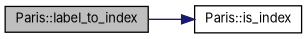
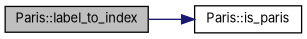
(248, 19) -> (248, 19)
